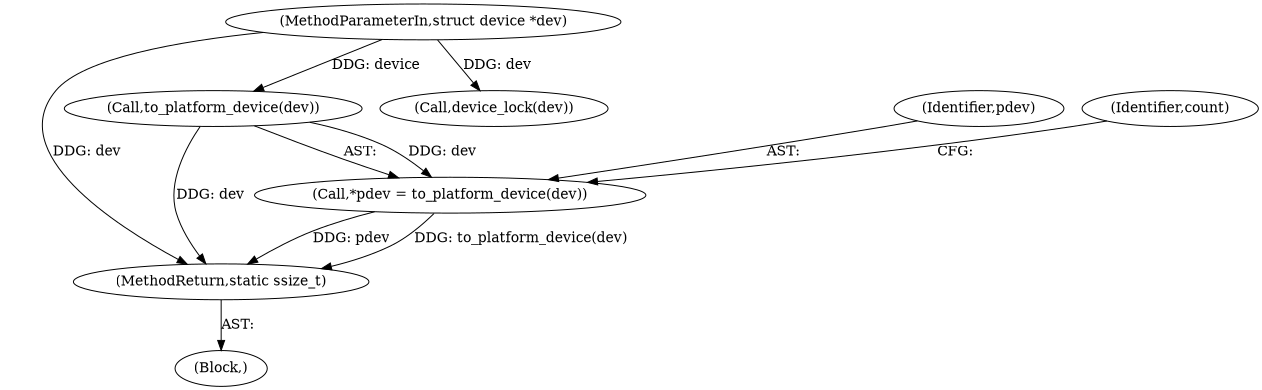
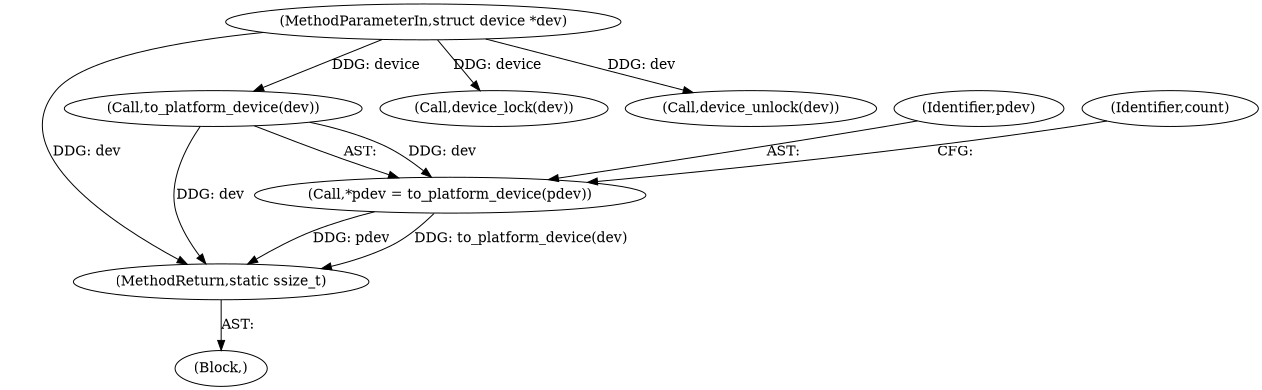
(497, 65) -> (497, 65)
none -> (751, 109)
(450, 195) -> (450, 195)
